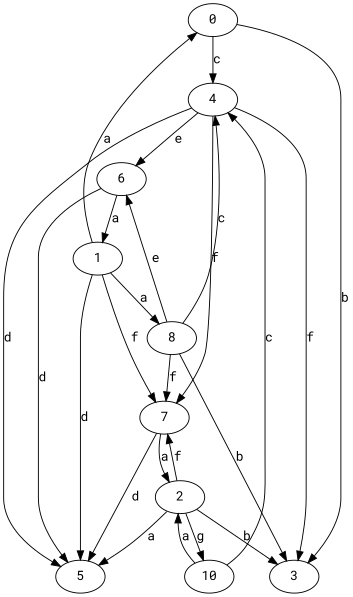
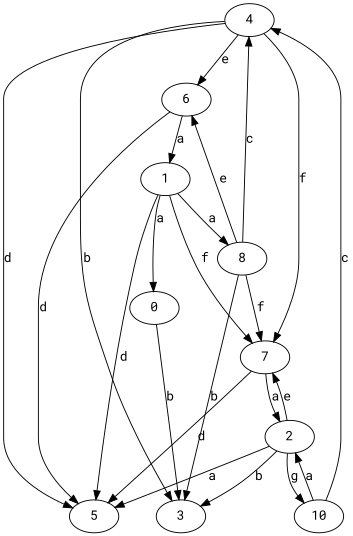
(213, 55) -> none
(310, 338) -> (87, 259)
(178, 457) -> (287, 397)
